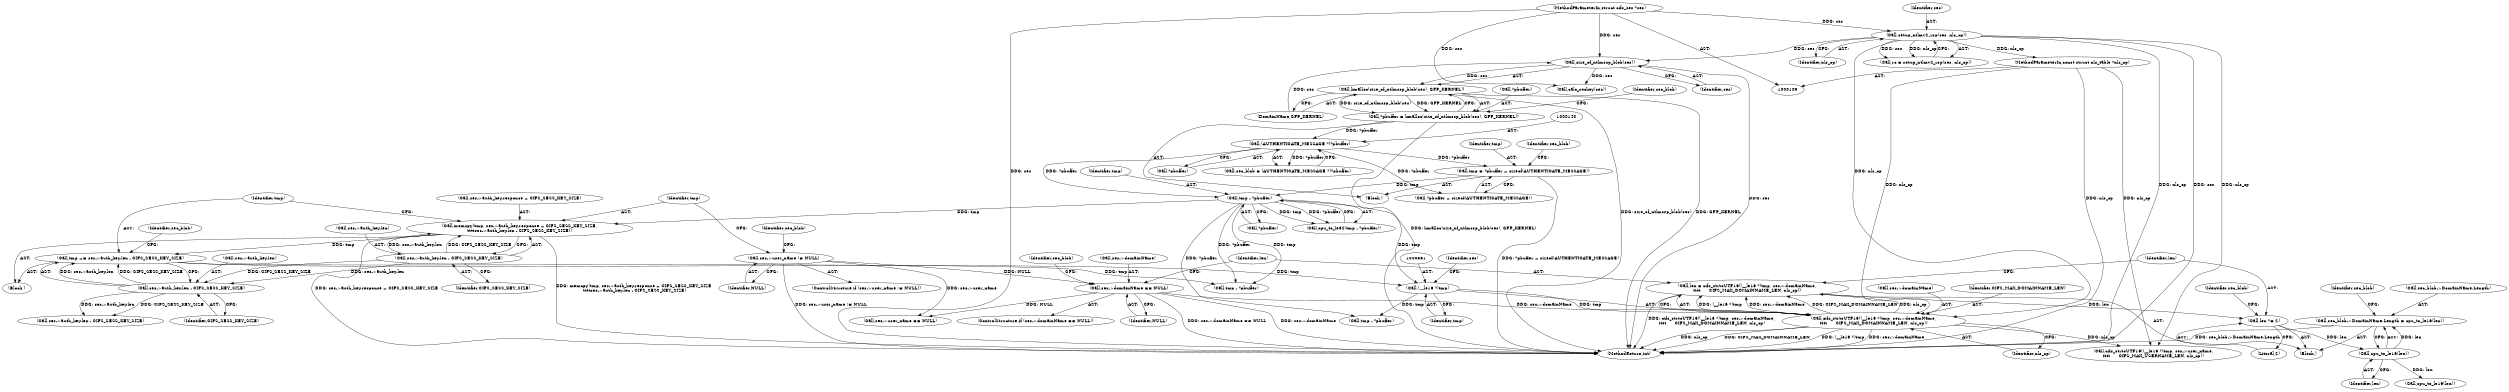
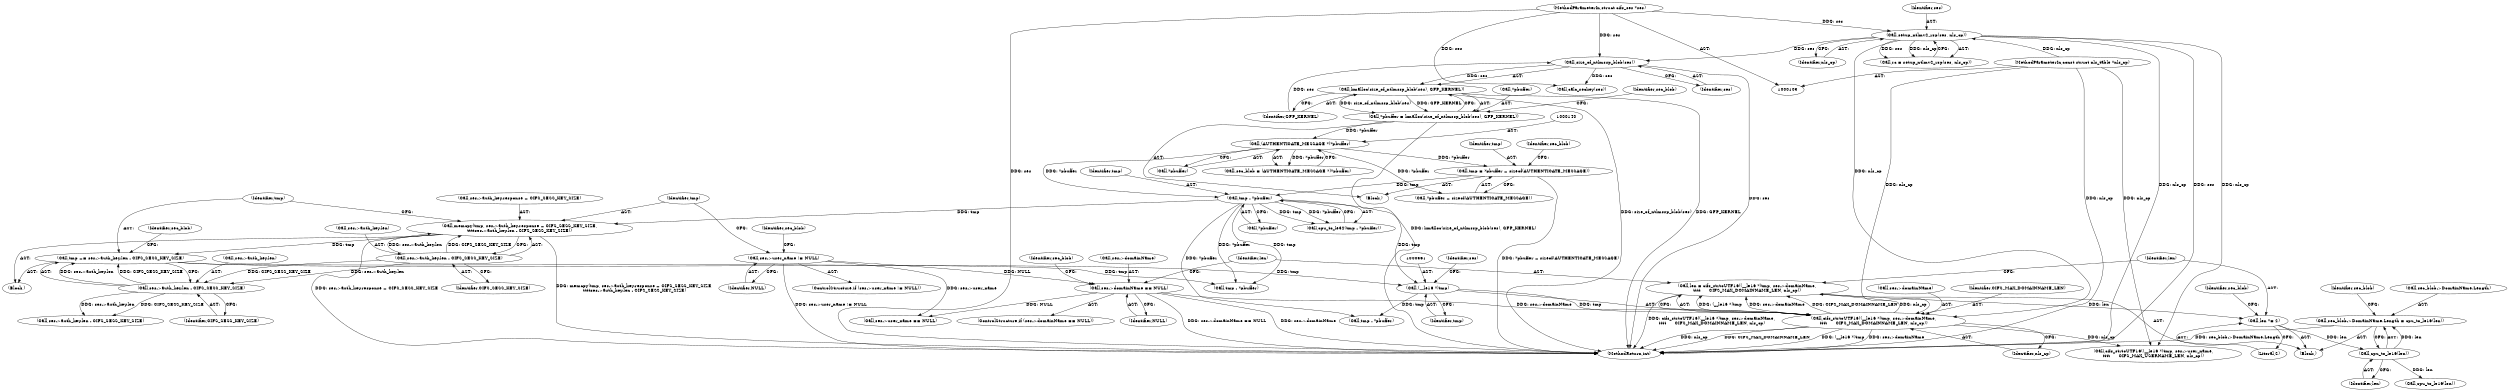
(1990, 50) -> (2018, 45)
(1291, 117) -> (1291, 117)
